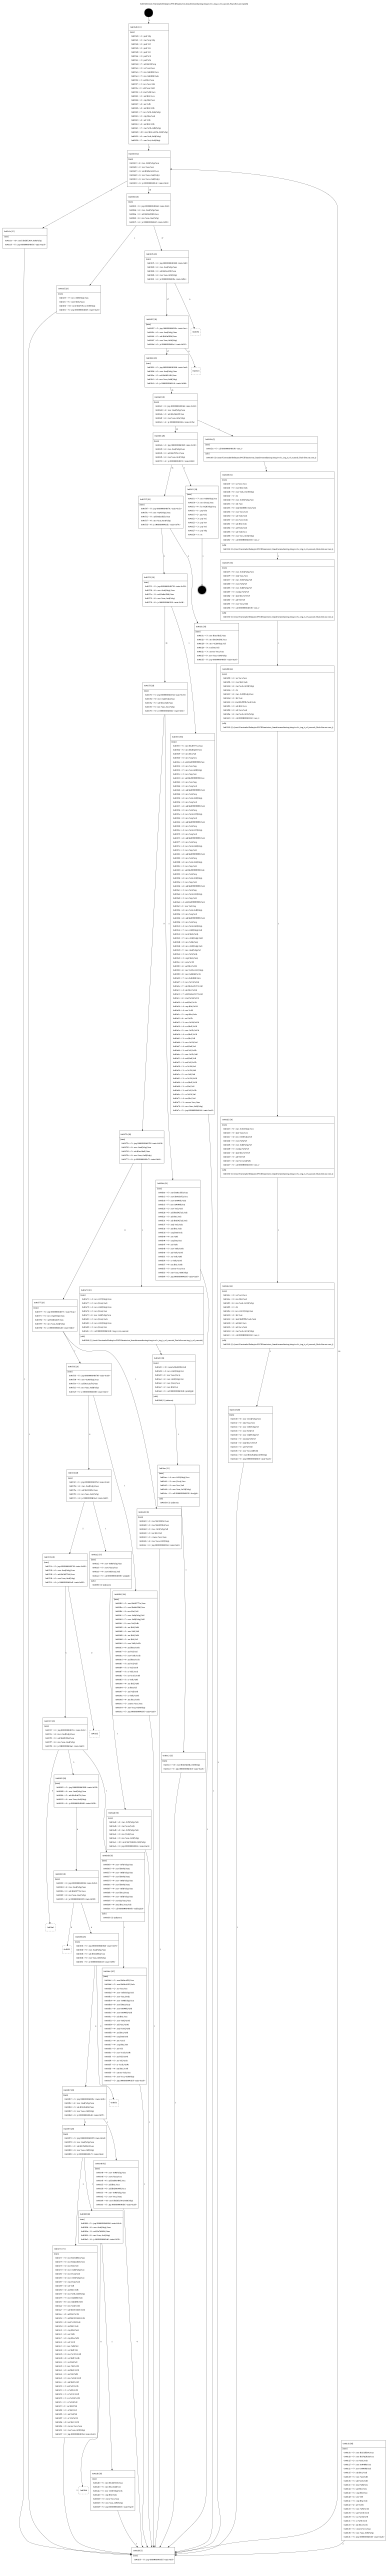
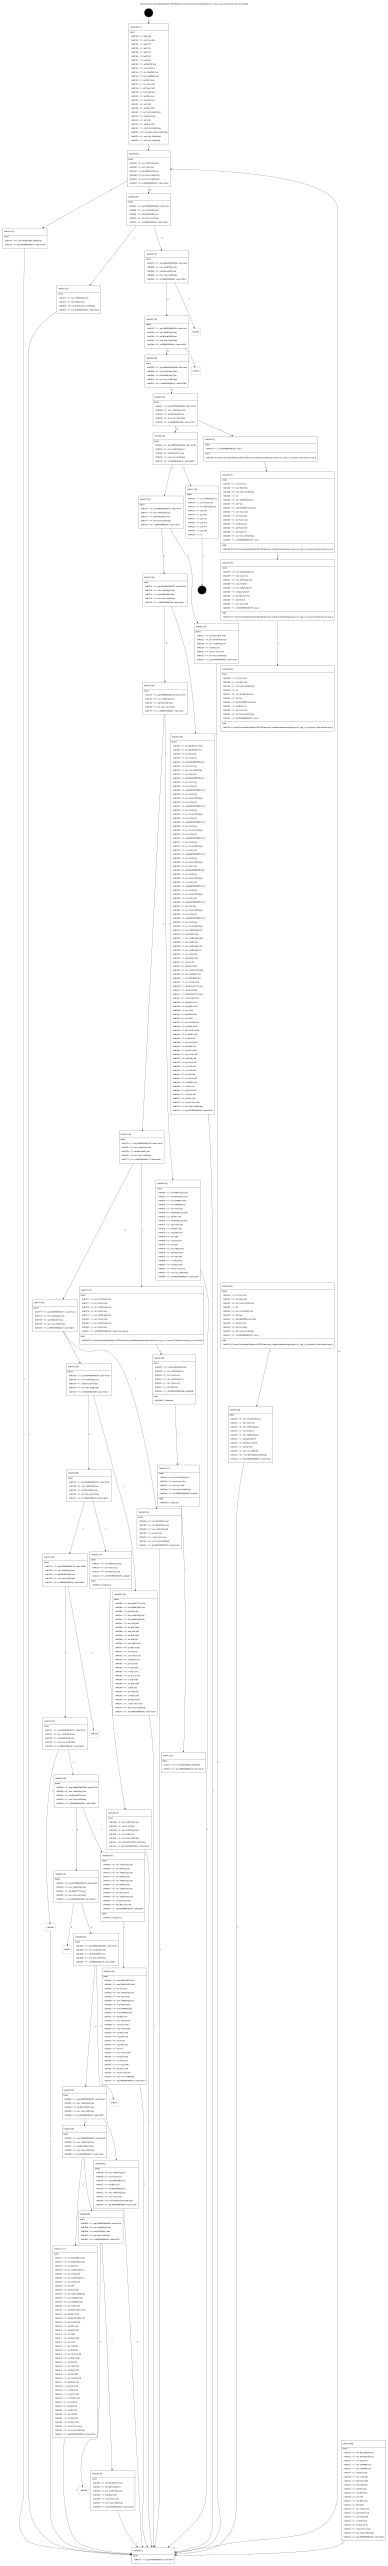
(277, 1147) -> none
(105, 1797) -> (91, 1829)
(174, 2160) -> (51, 2272)
